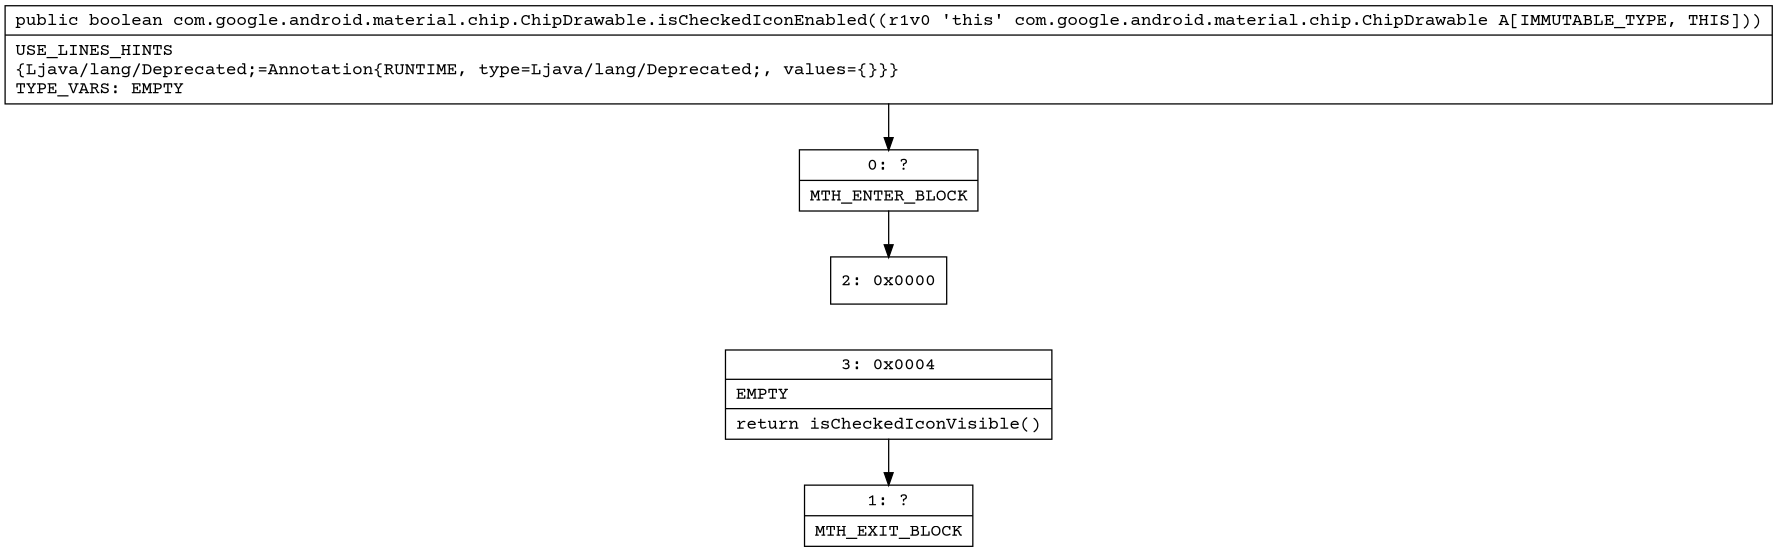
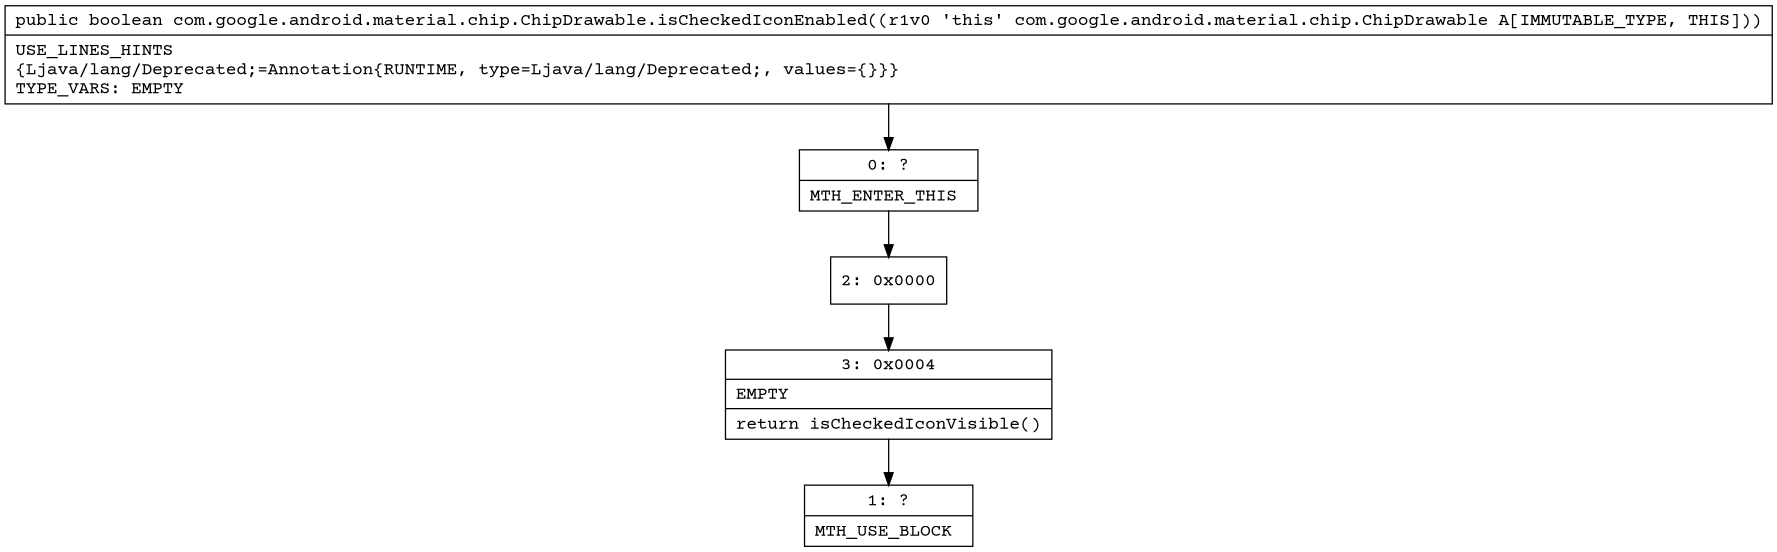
(889, 195) -> (884, 195)
none -> (889, 321)
(889, 530) -> (884, 530)
